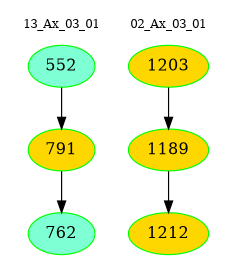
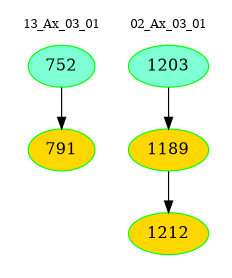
(62, 66) -> (62, 66)
(169, 66) -> (169, 66)
(62, 234) -> none
